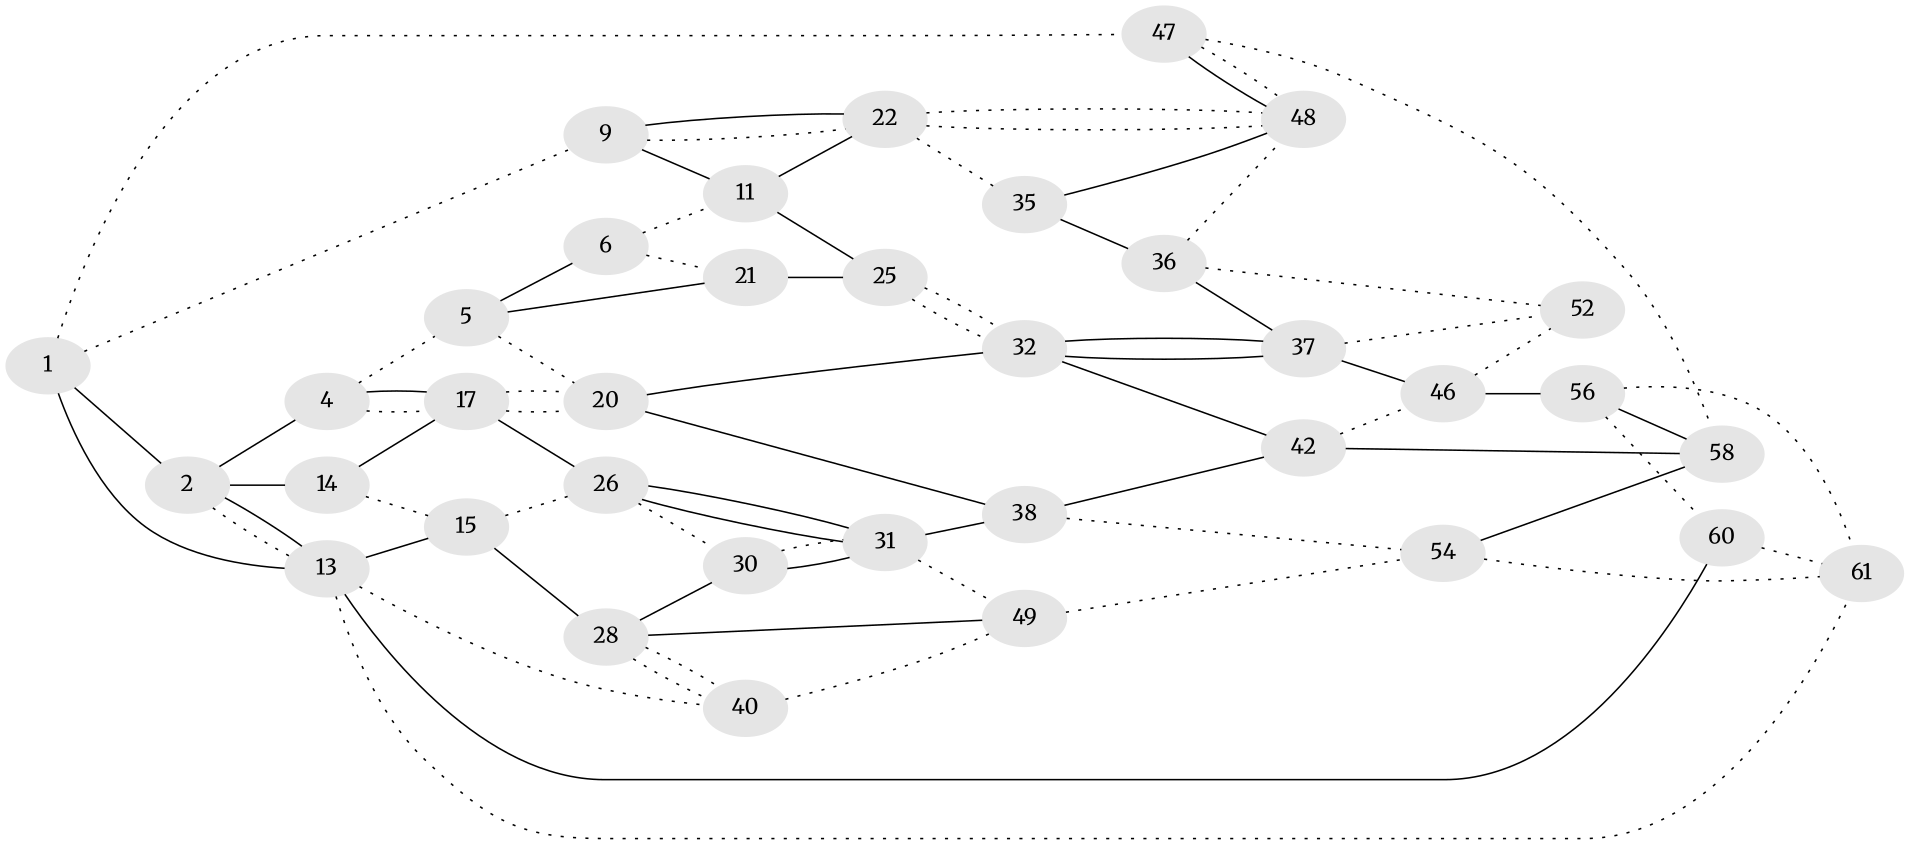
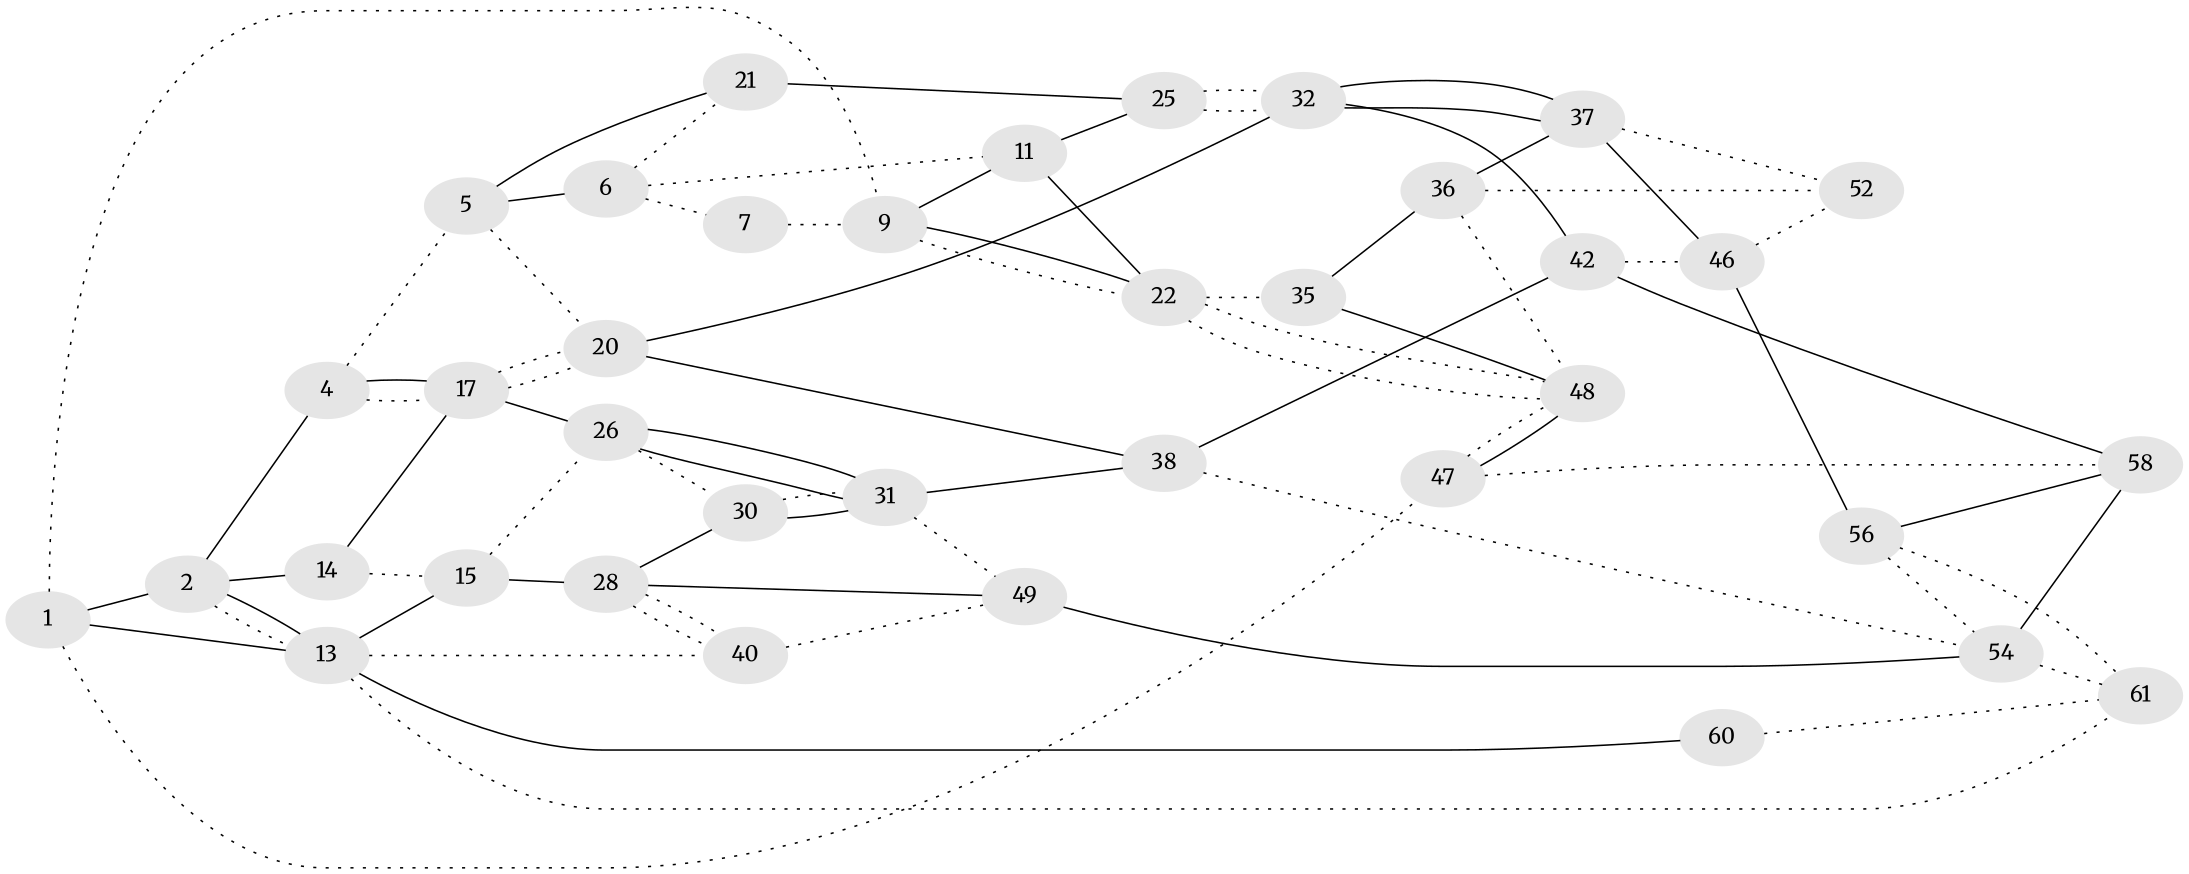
none -> (746, 225)
(1652, 466) -> (1931, 595)
(1234, 586) -> (1509, 666)
